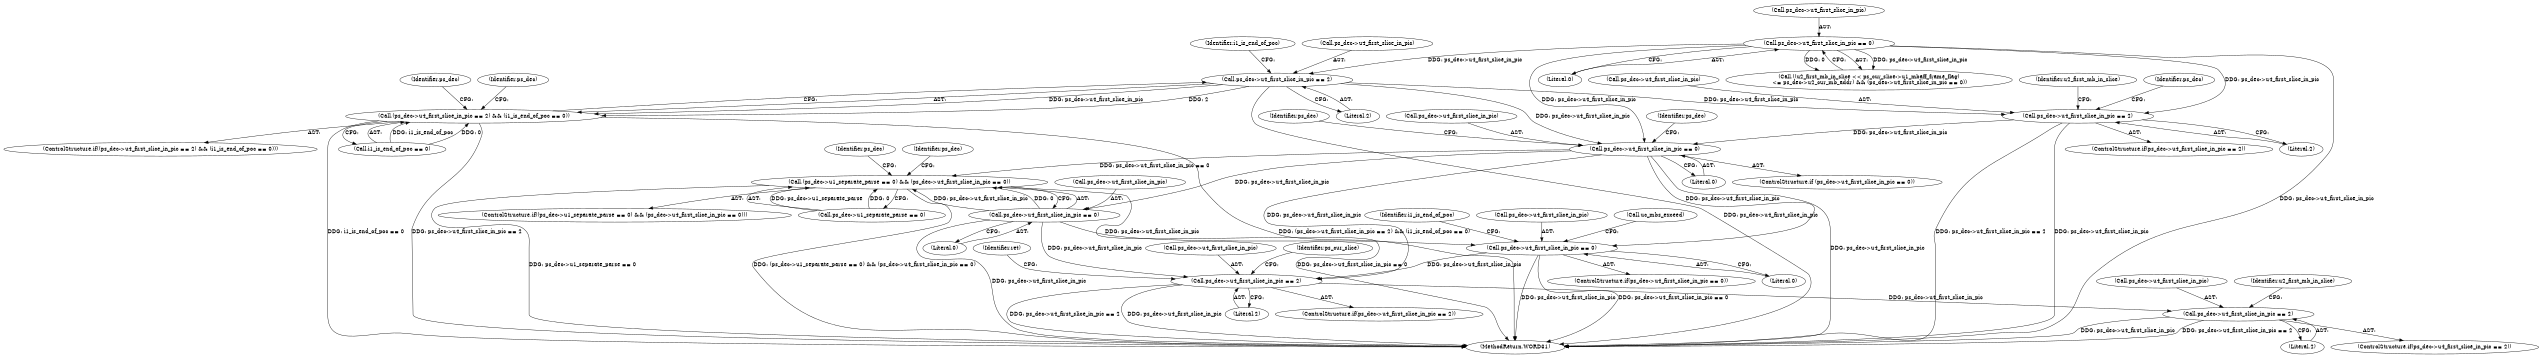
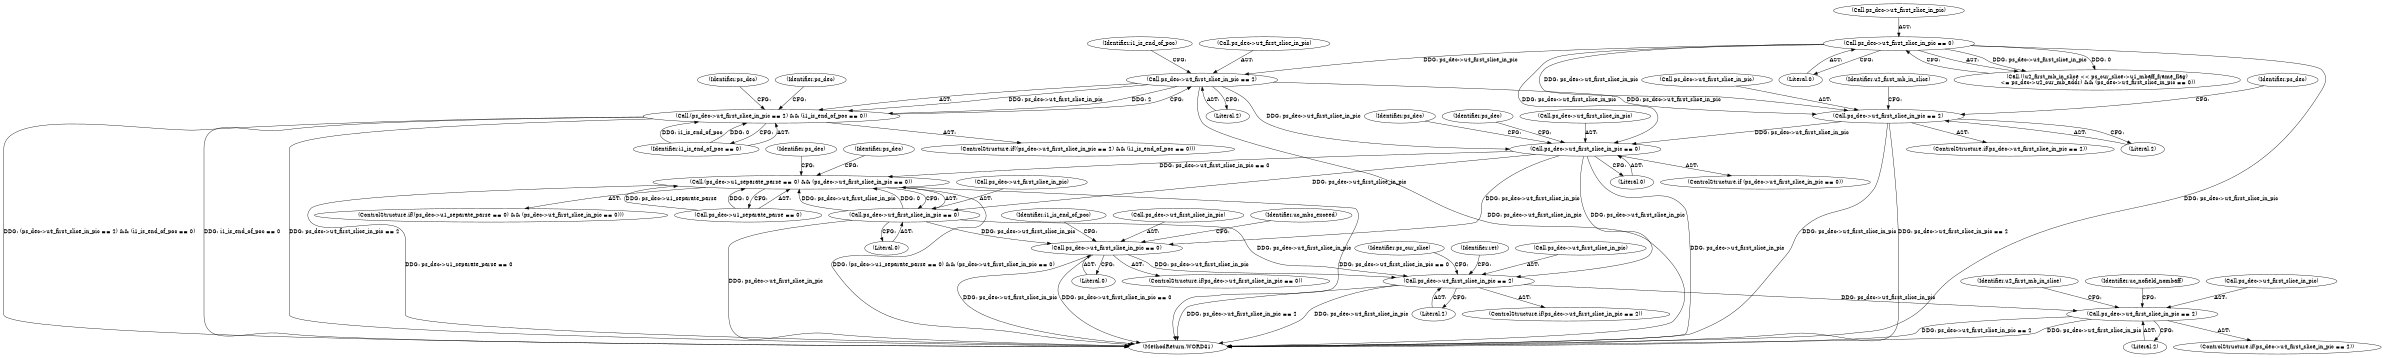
(392, 149) -> (696, 149)
(1656, 215) -> (1301, 215)
none -> (2142, 281)
